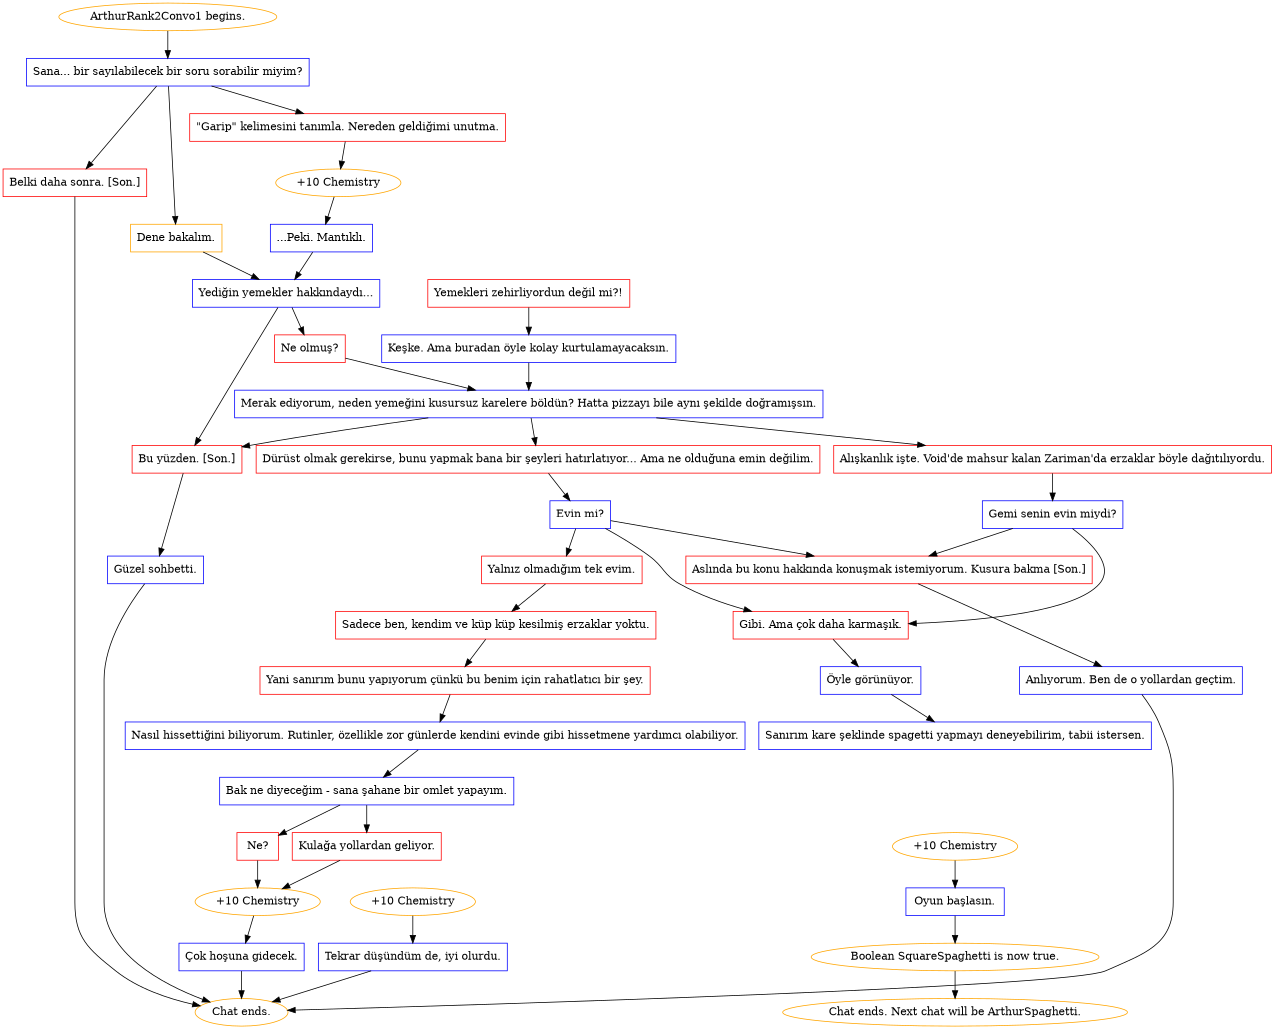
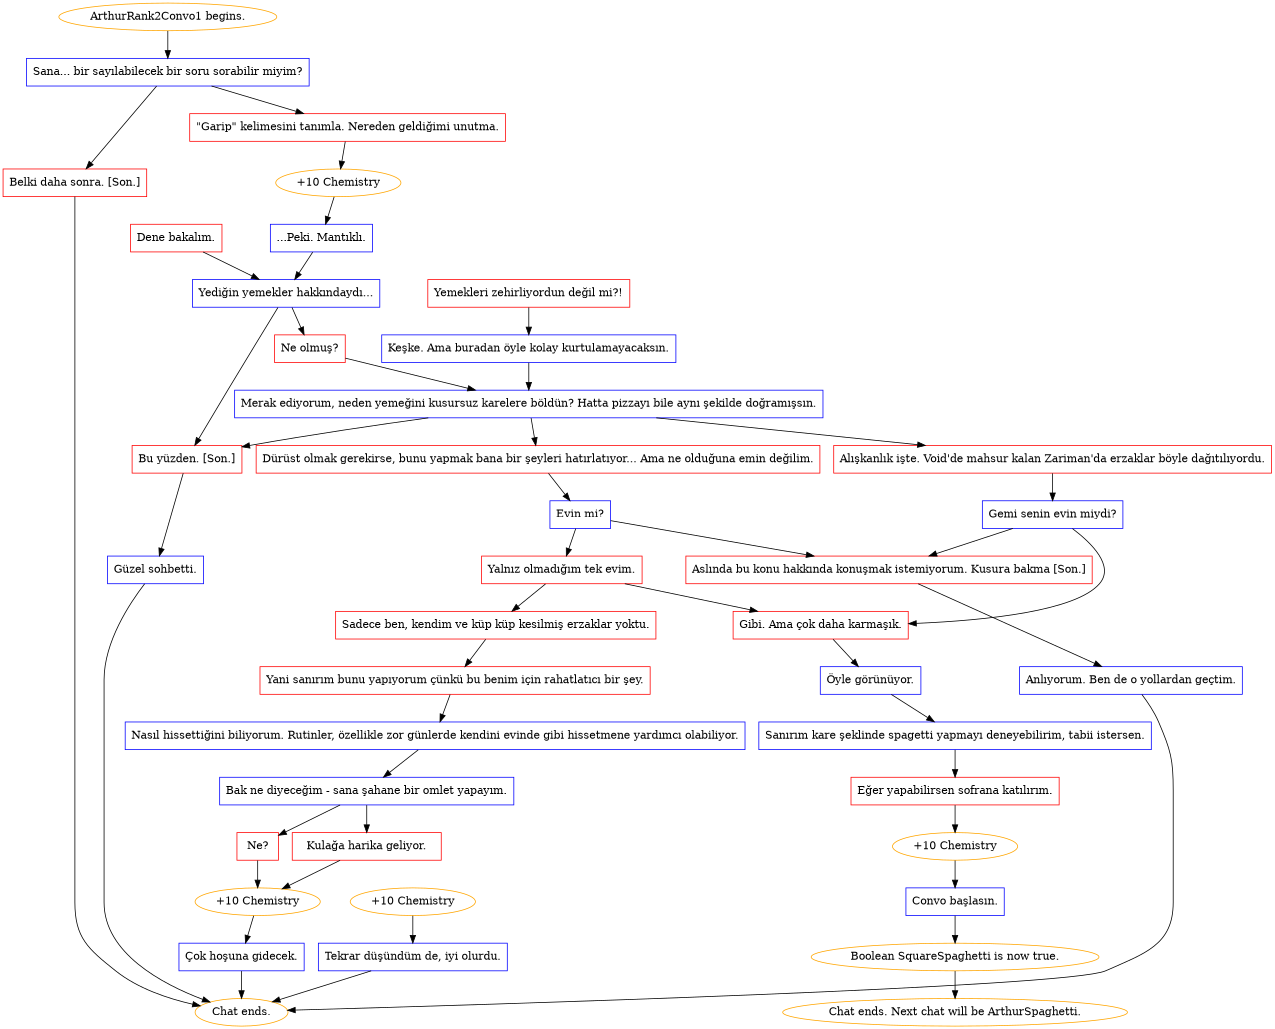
(172, 151) -> none
(176, 238) -> (176, 238)
(670, 577) -> (687, 597)
none -> (955, 791)
(367, 846) -> (367, 846)
(955, 902) -> (955, 902)
